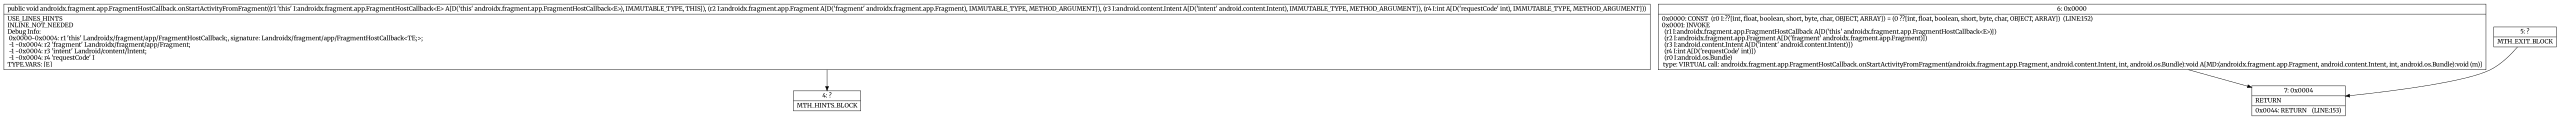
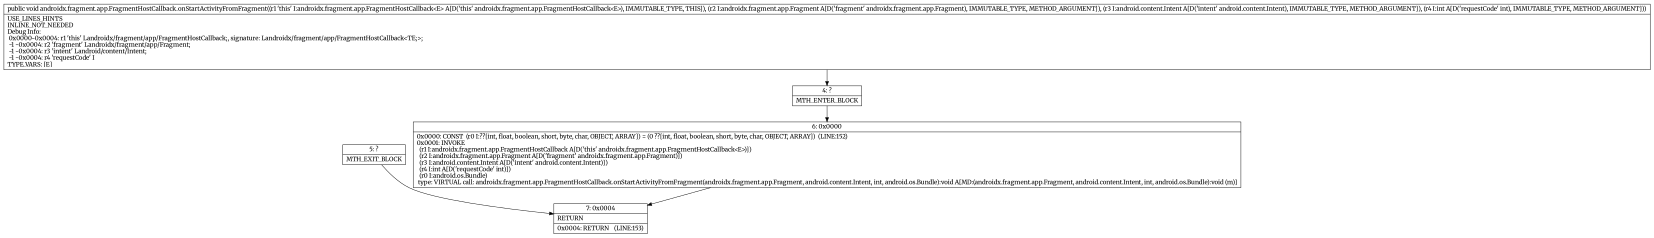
(827, 106) -> (827, 101)
(2299, 111) -> (601, 228)
none -> (827, 112)
